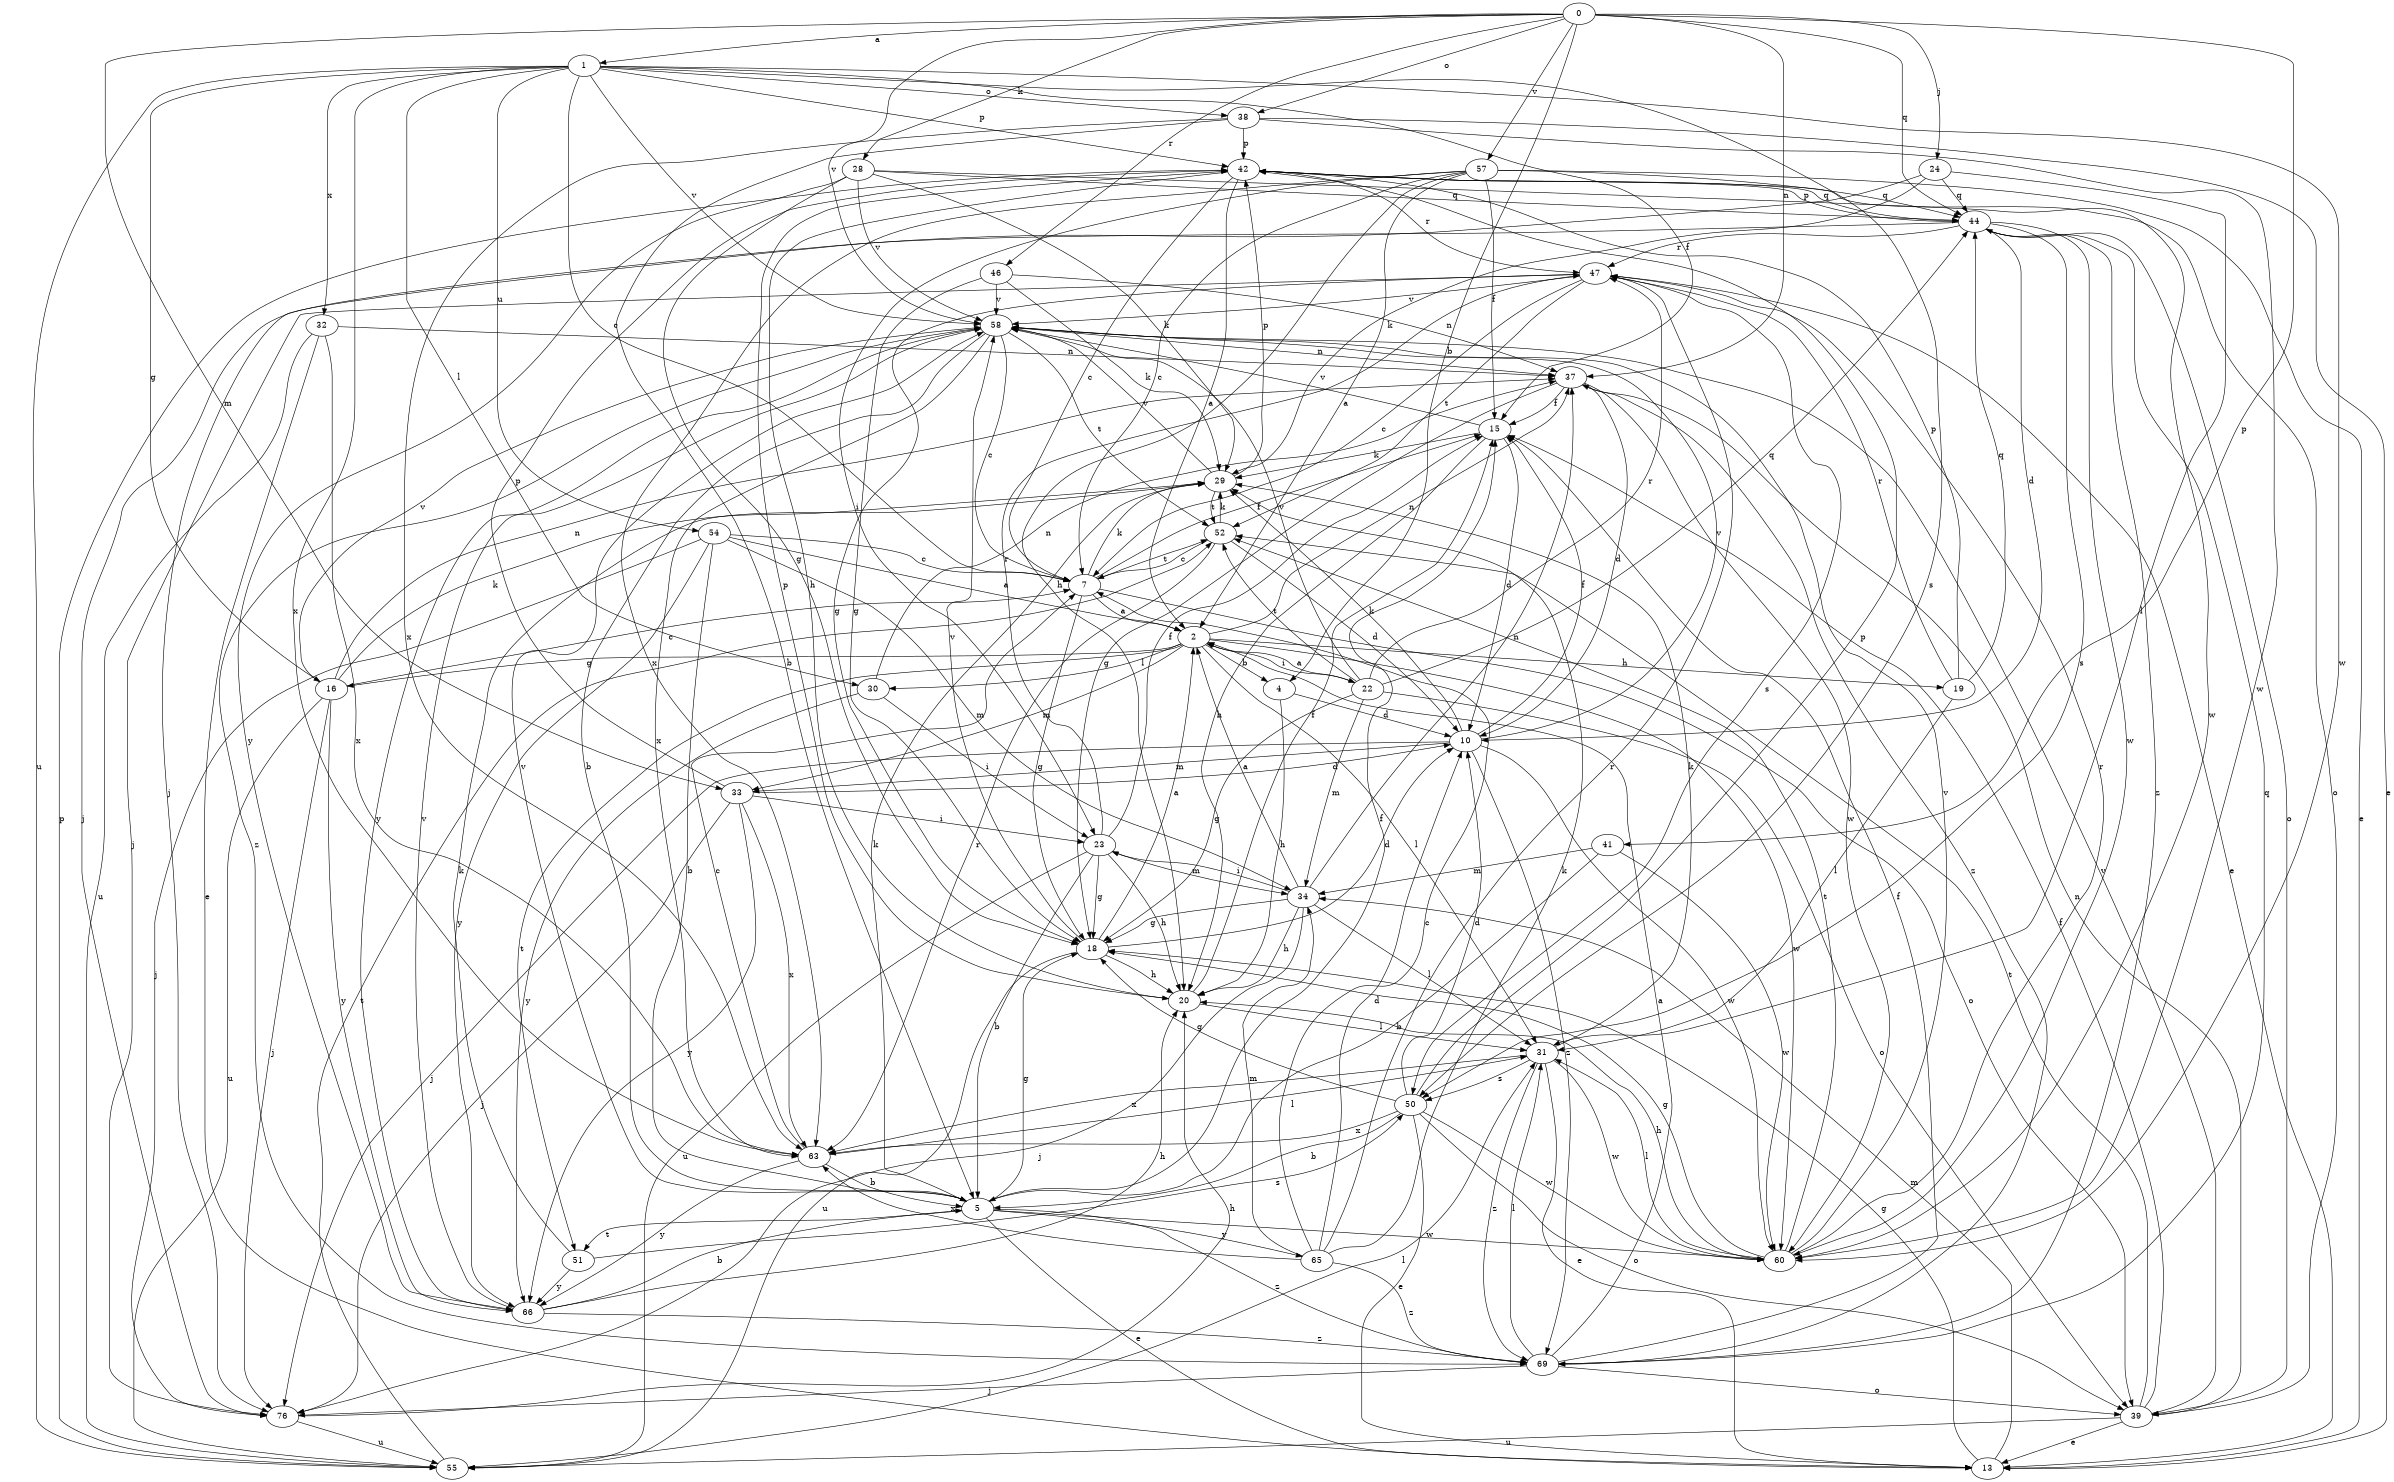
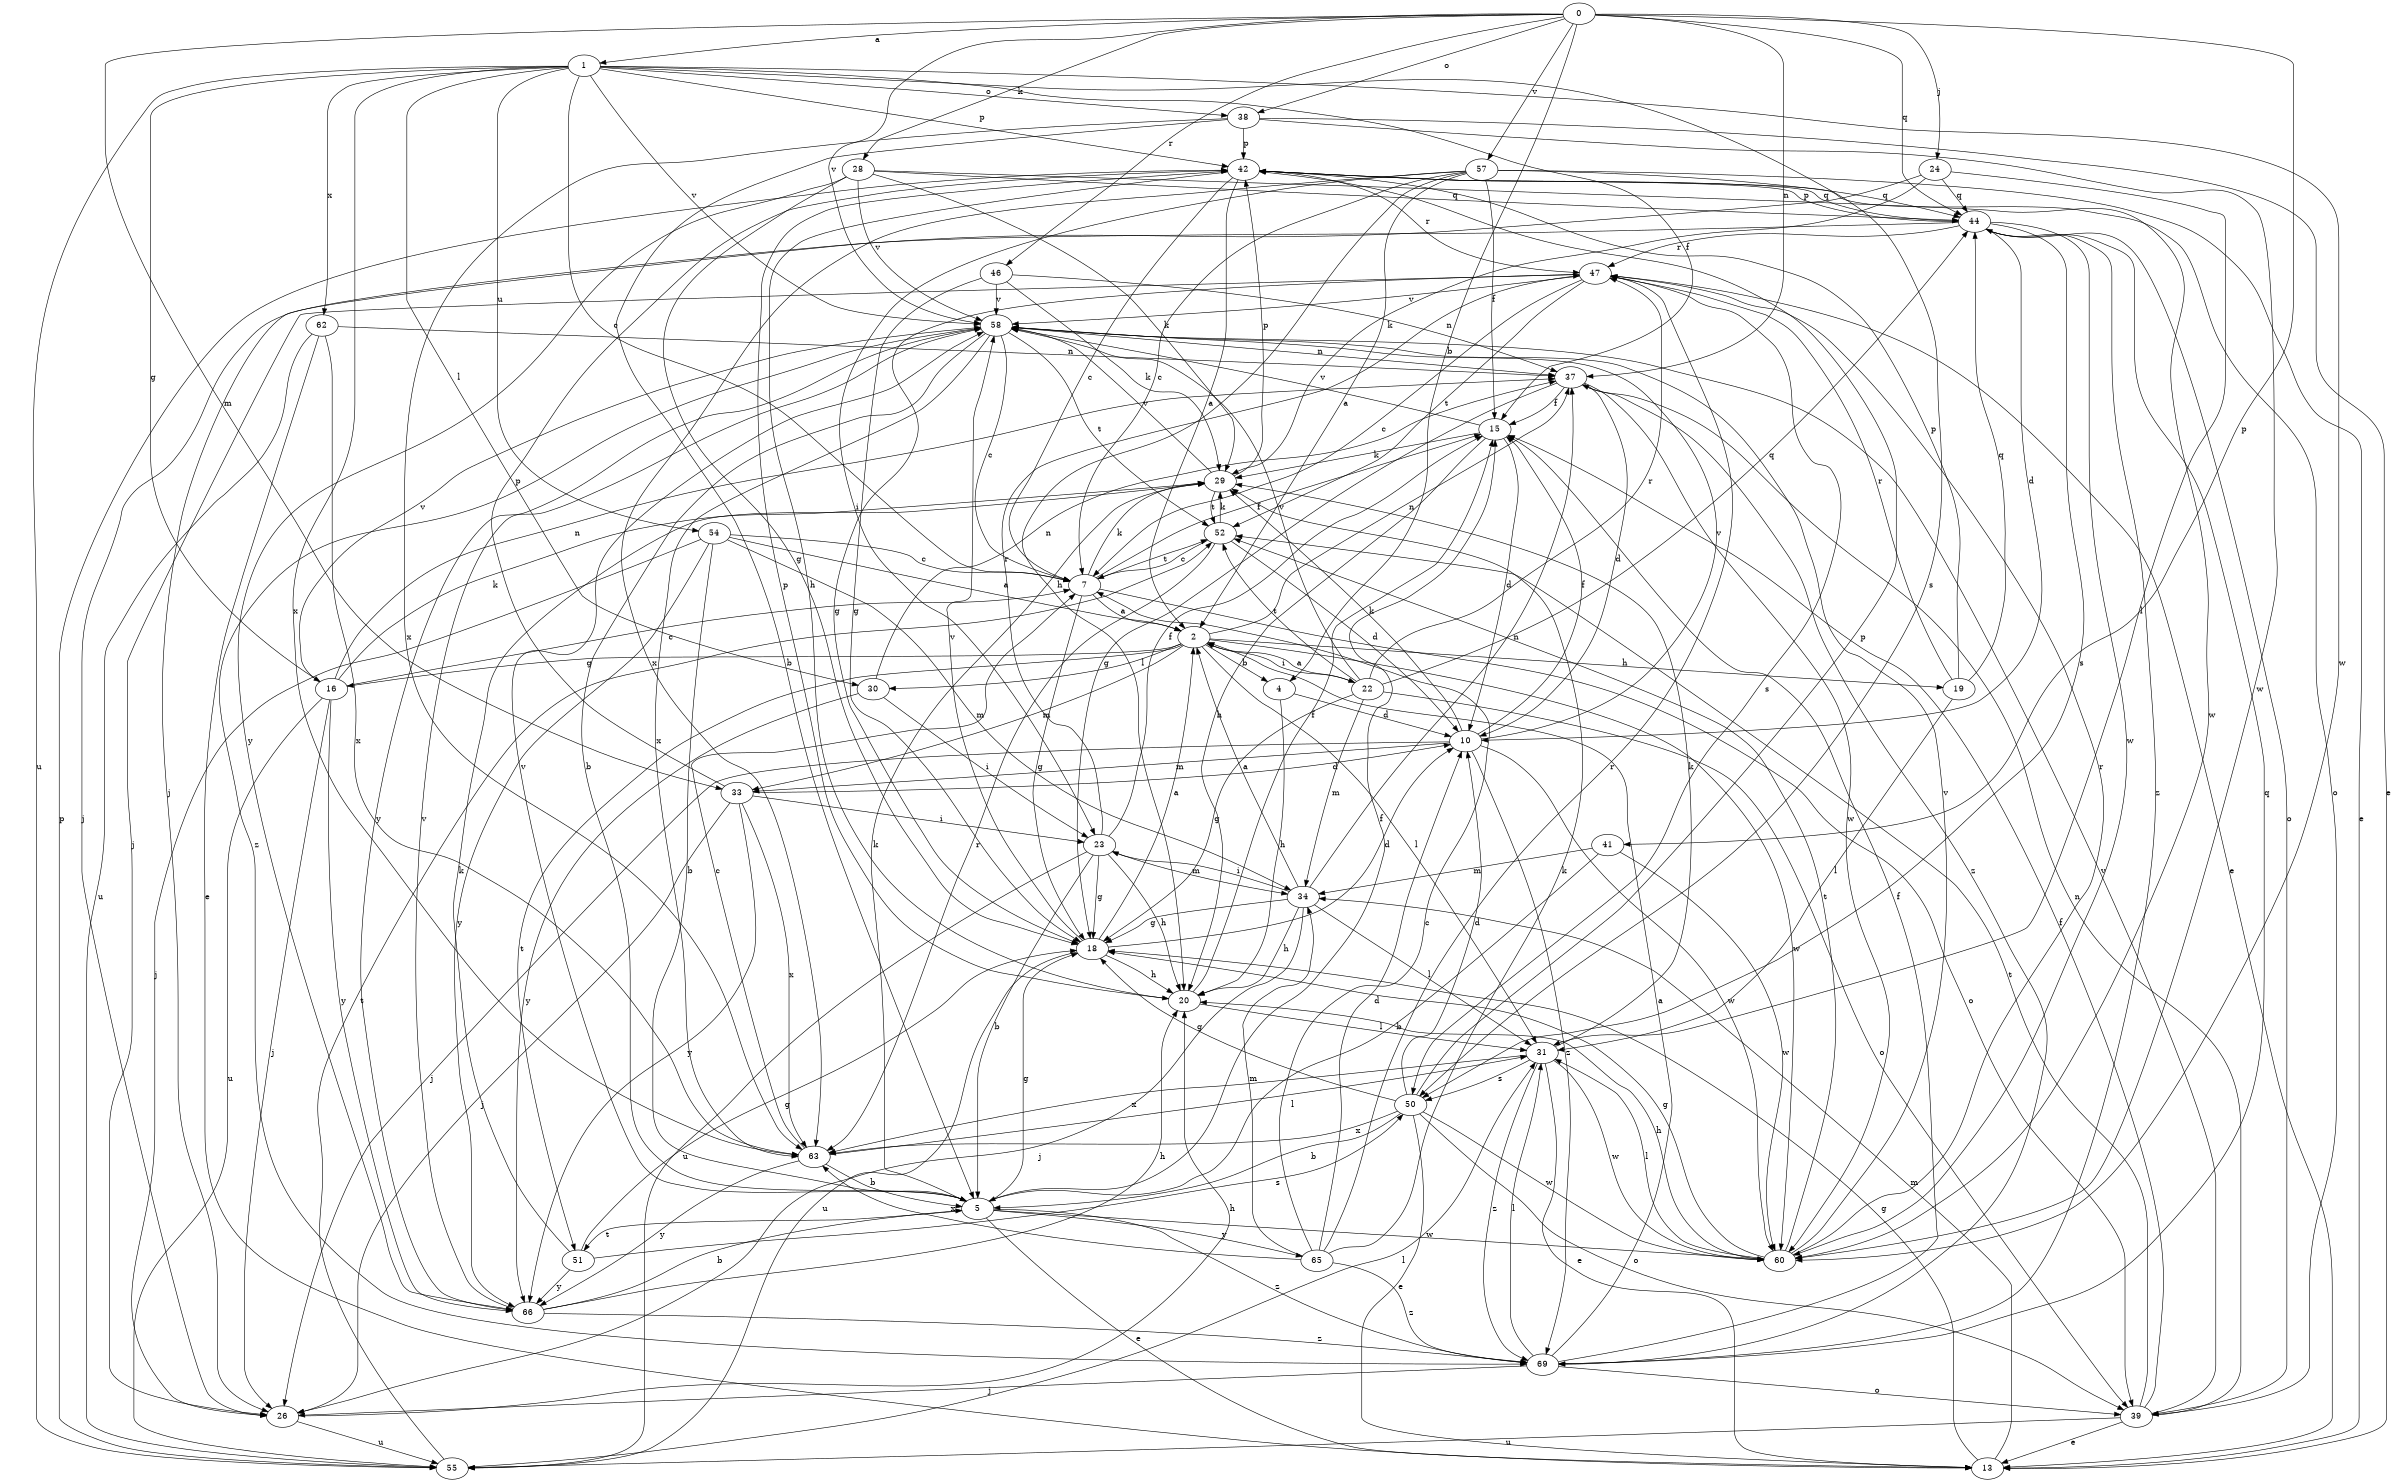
(322, 325) -> (322, 325)
none -> (814, 1081)
(283, 1417) -> (283, 1417)
